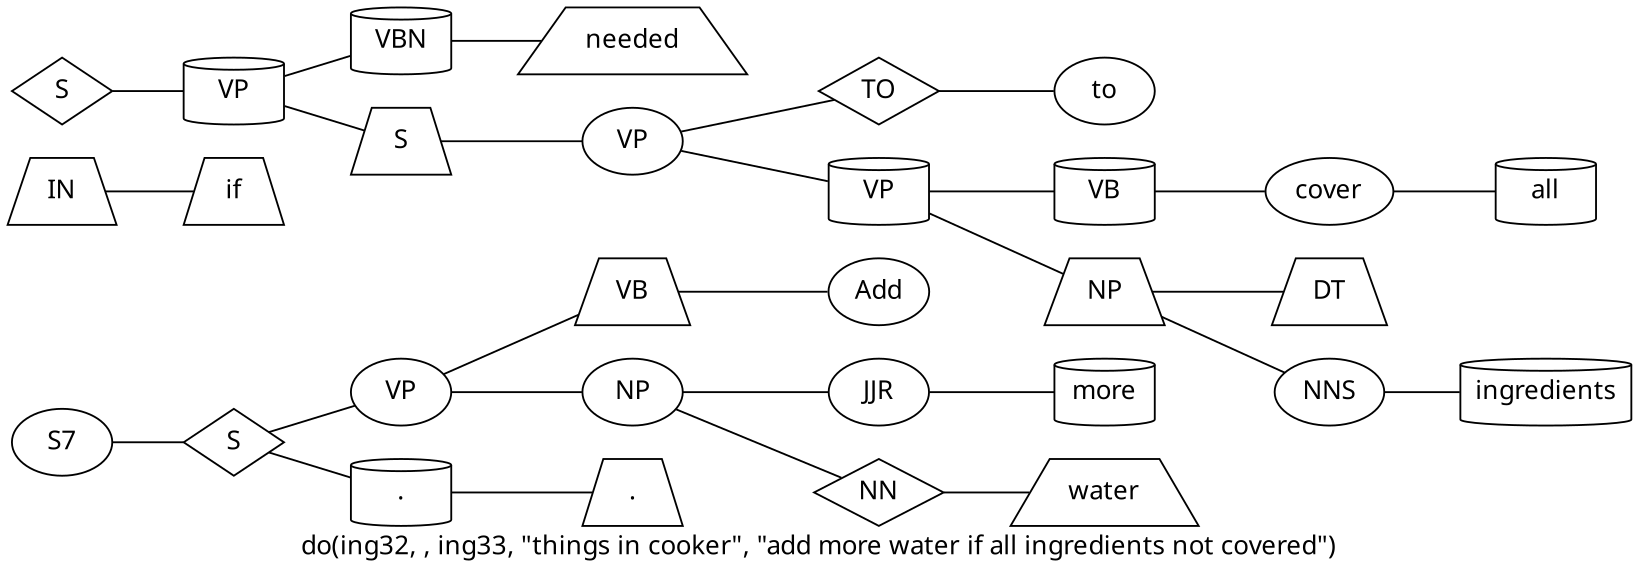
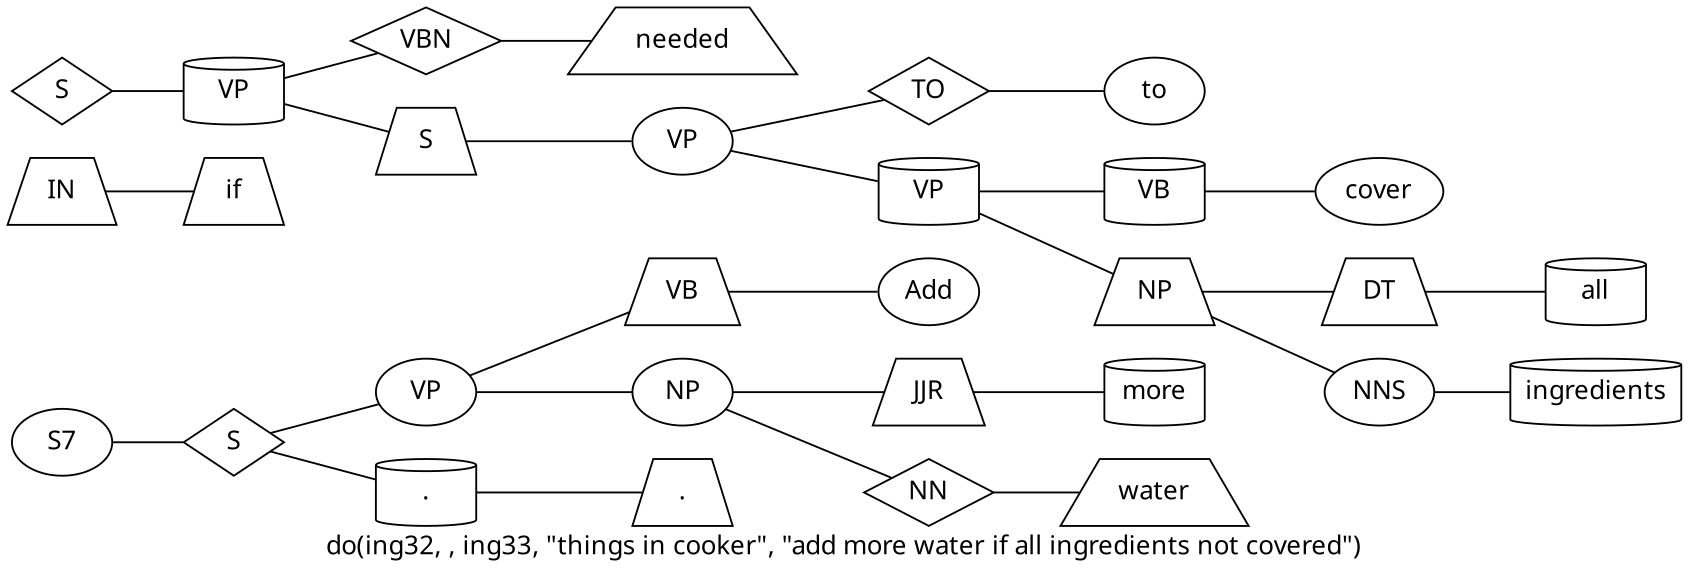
(401, 41) -> (426, 41)
(1445, 191) -> (1485, 292)
(879, 392) -> (929, 392)
